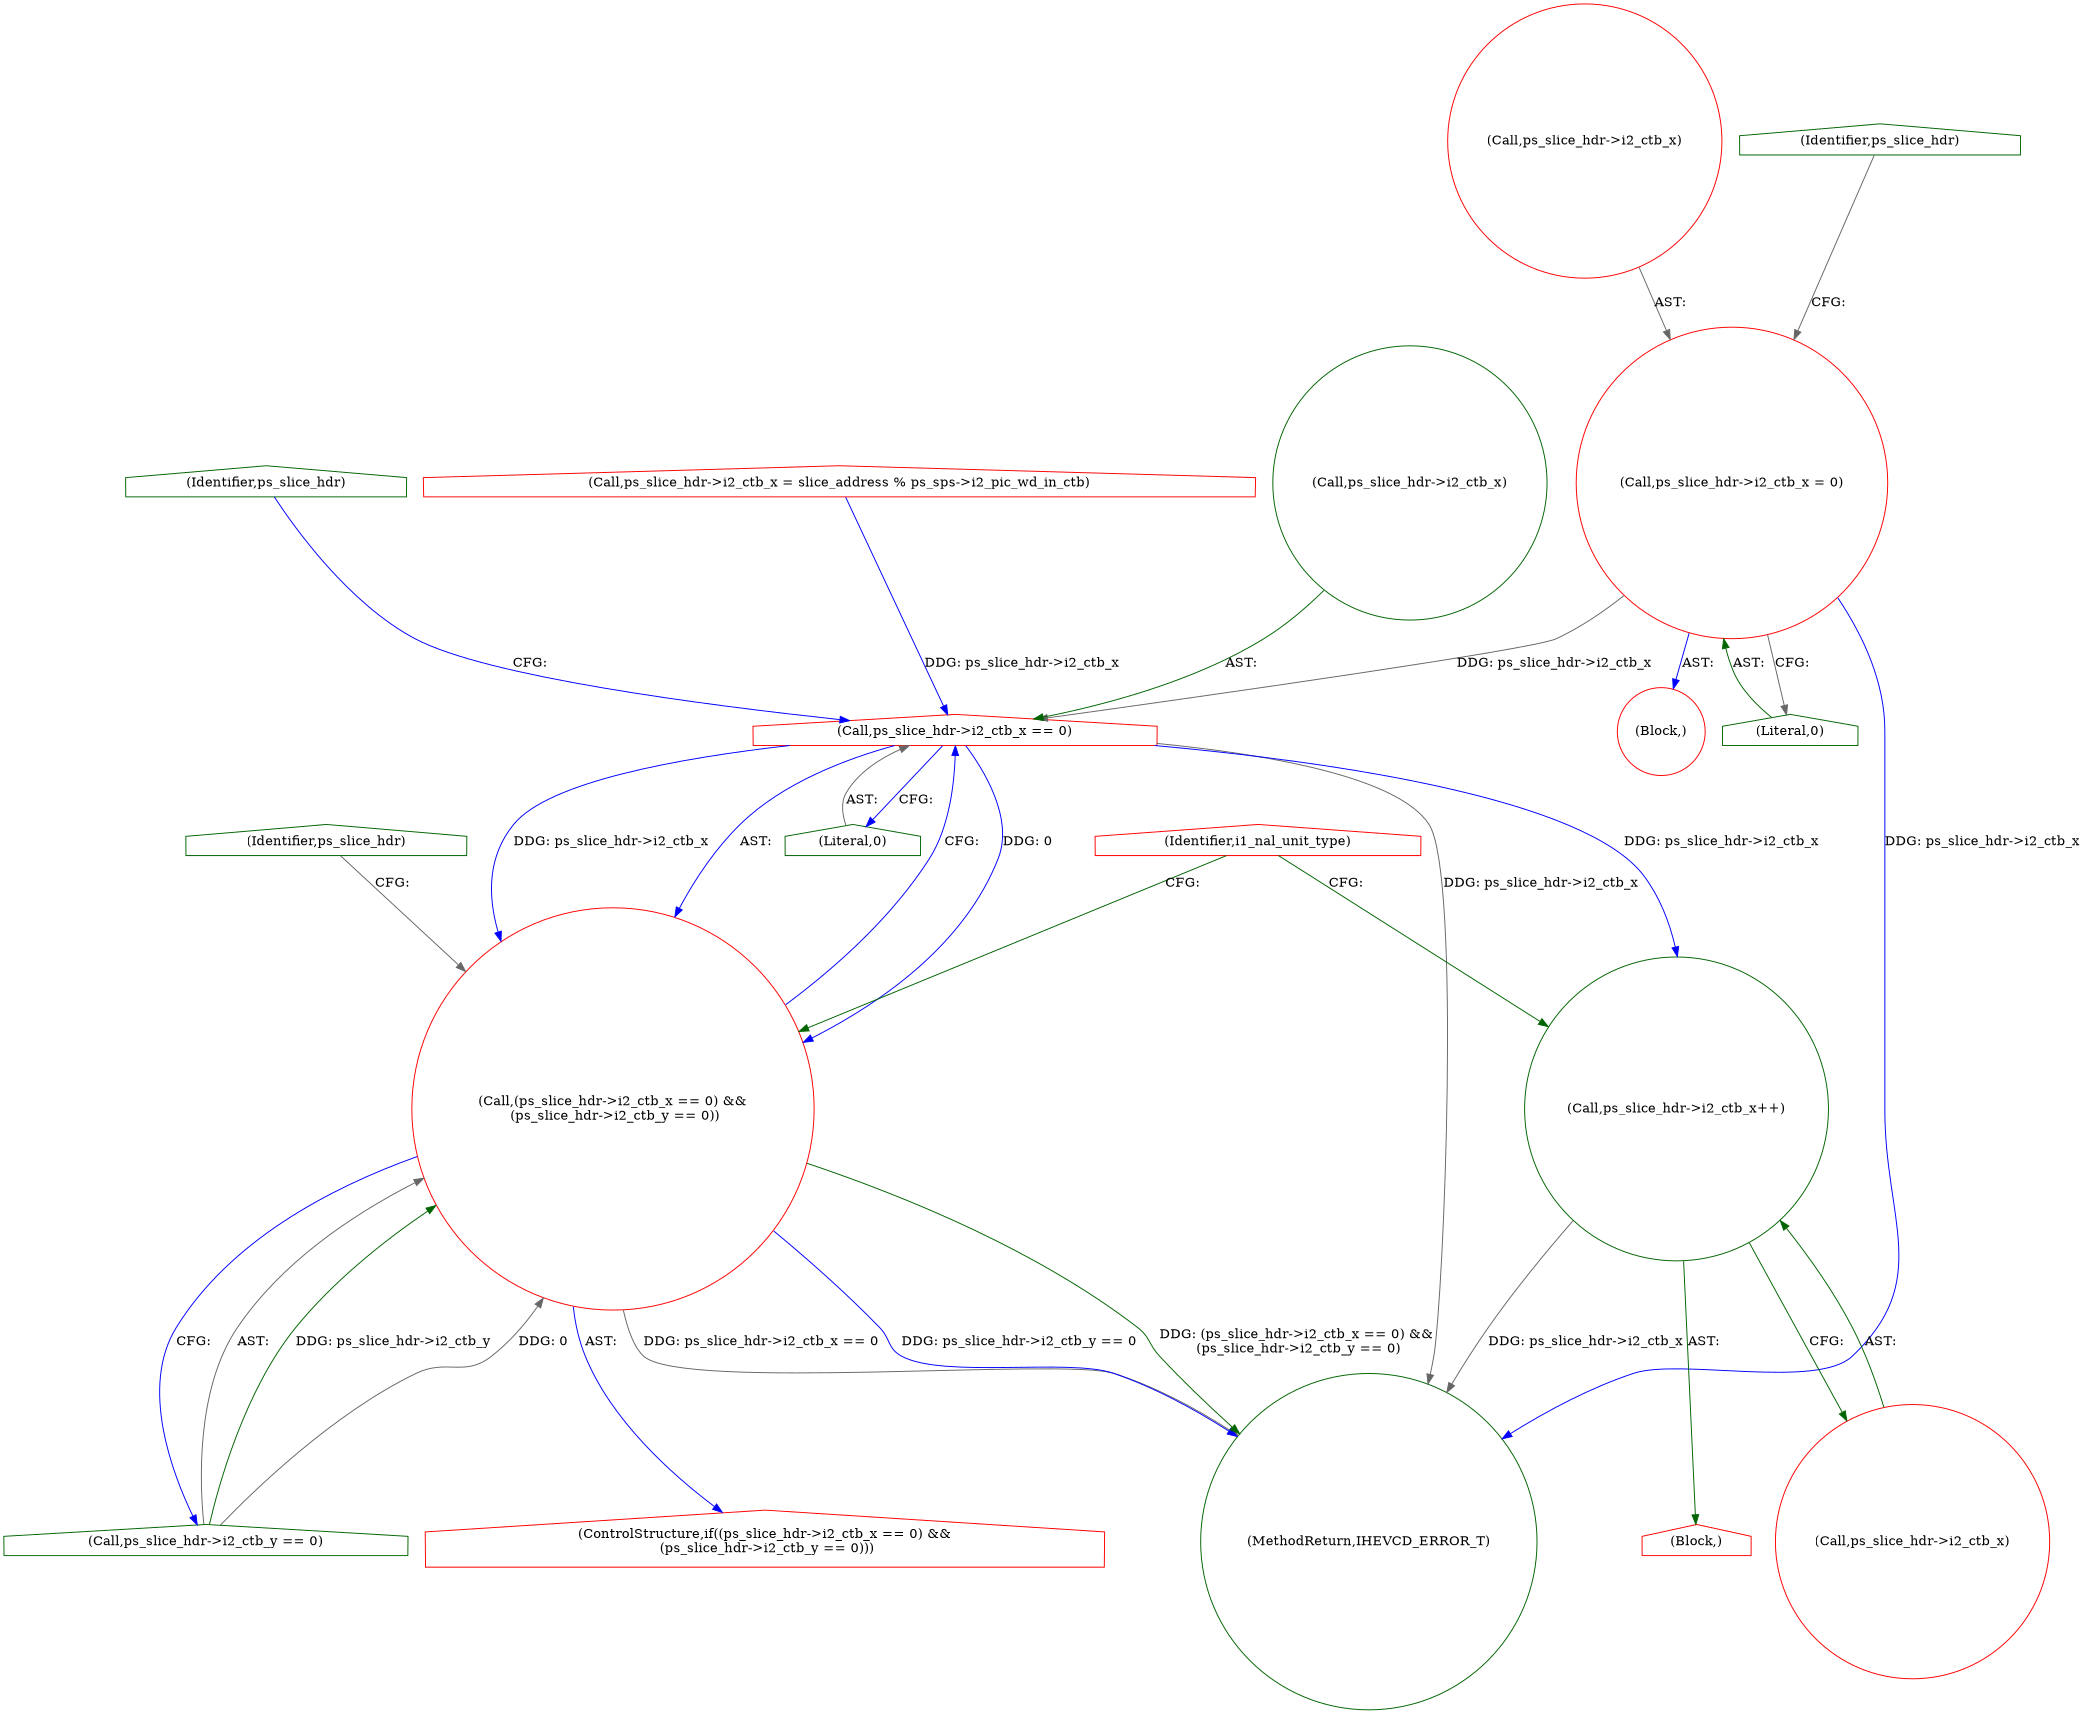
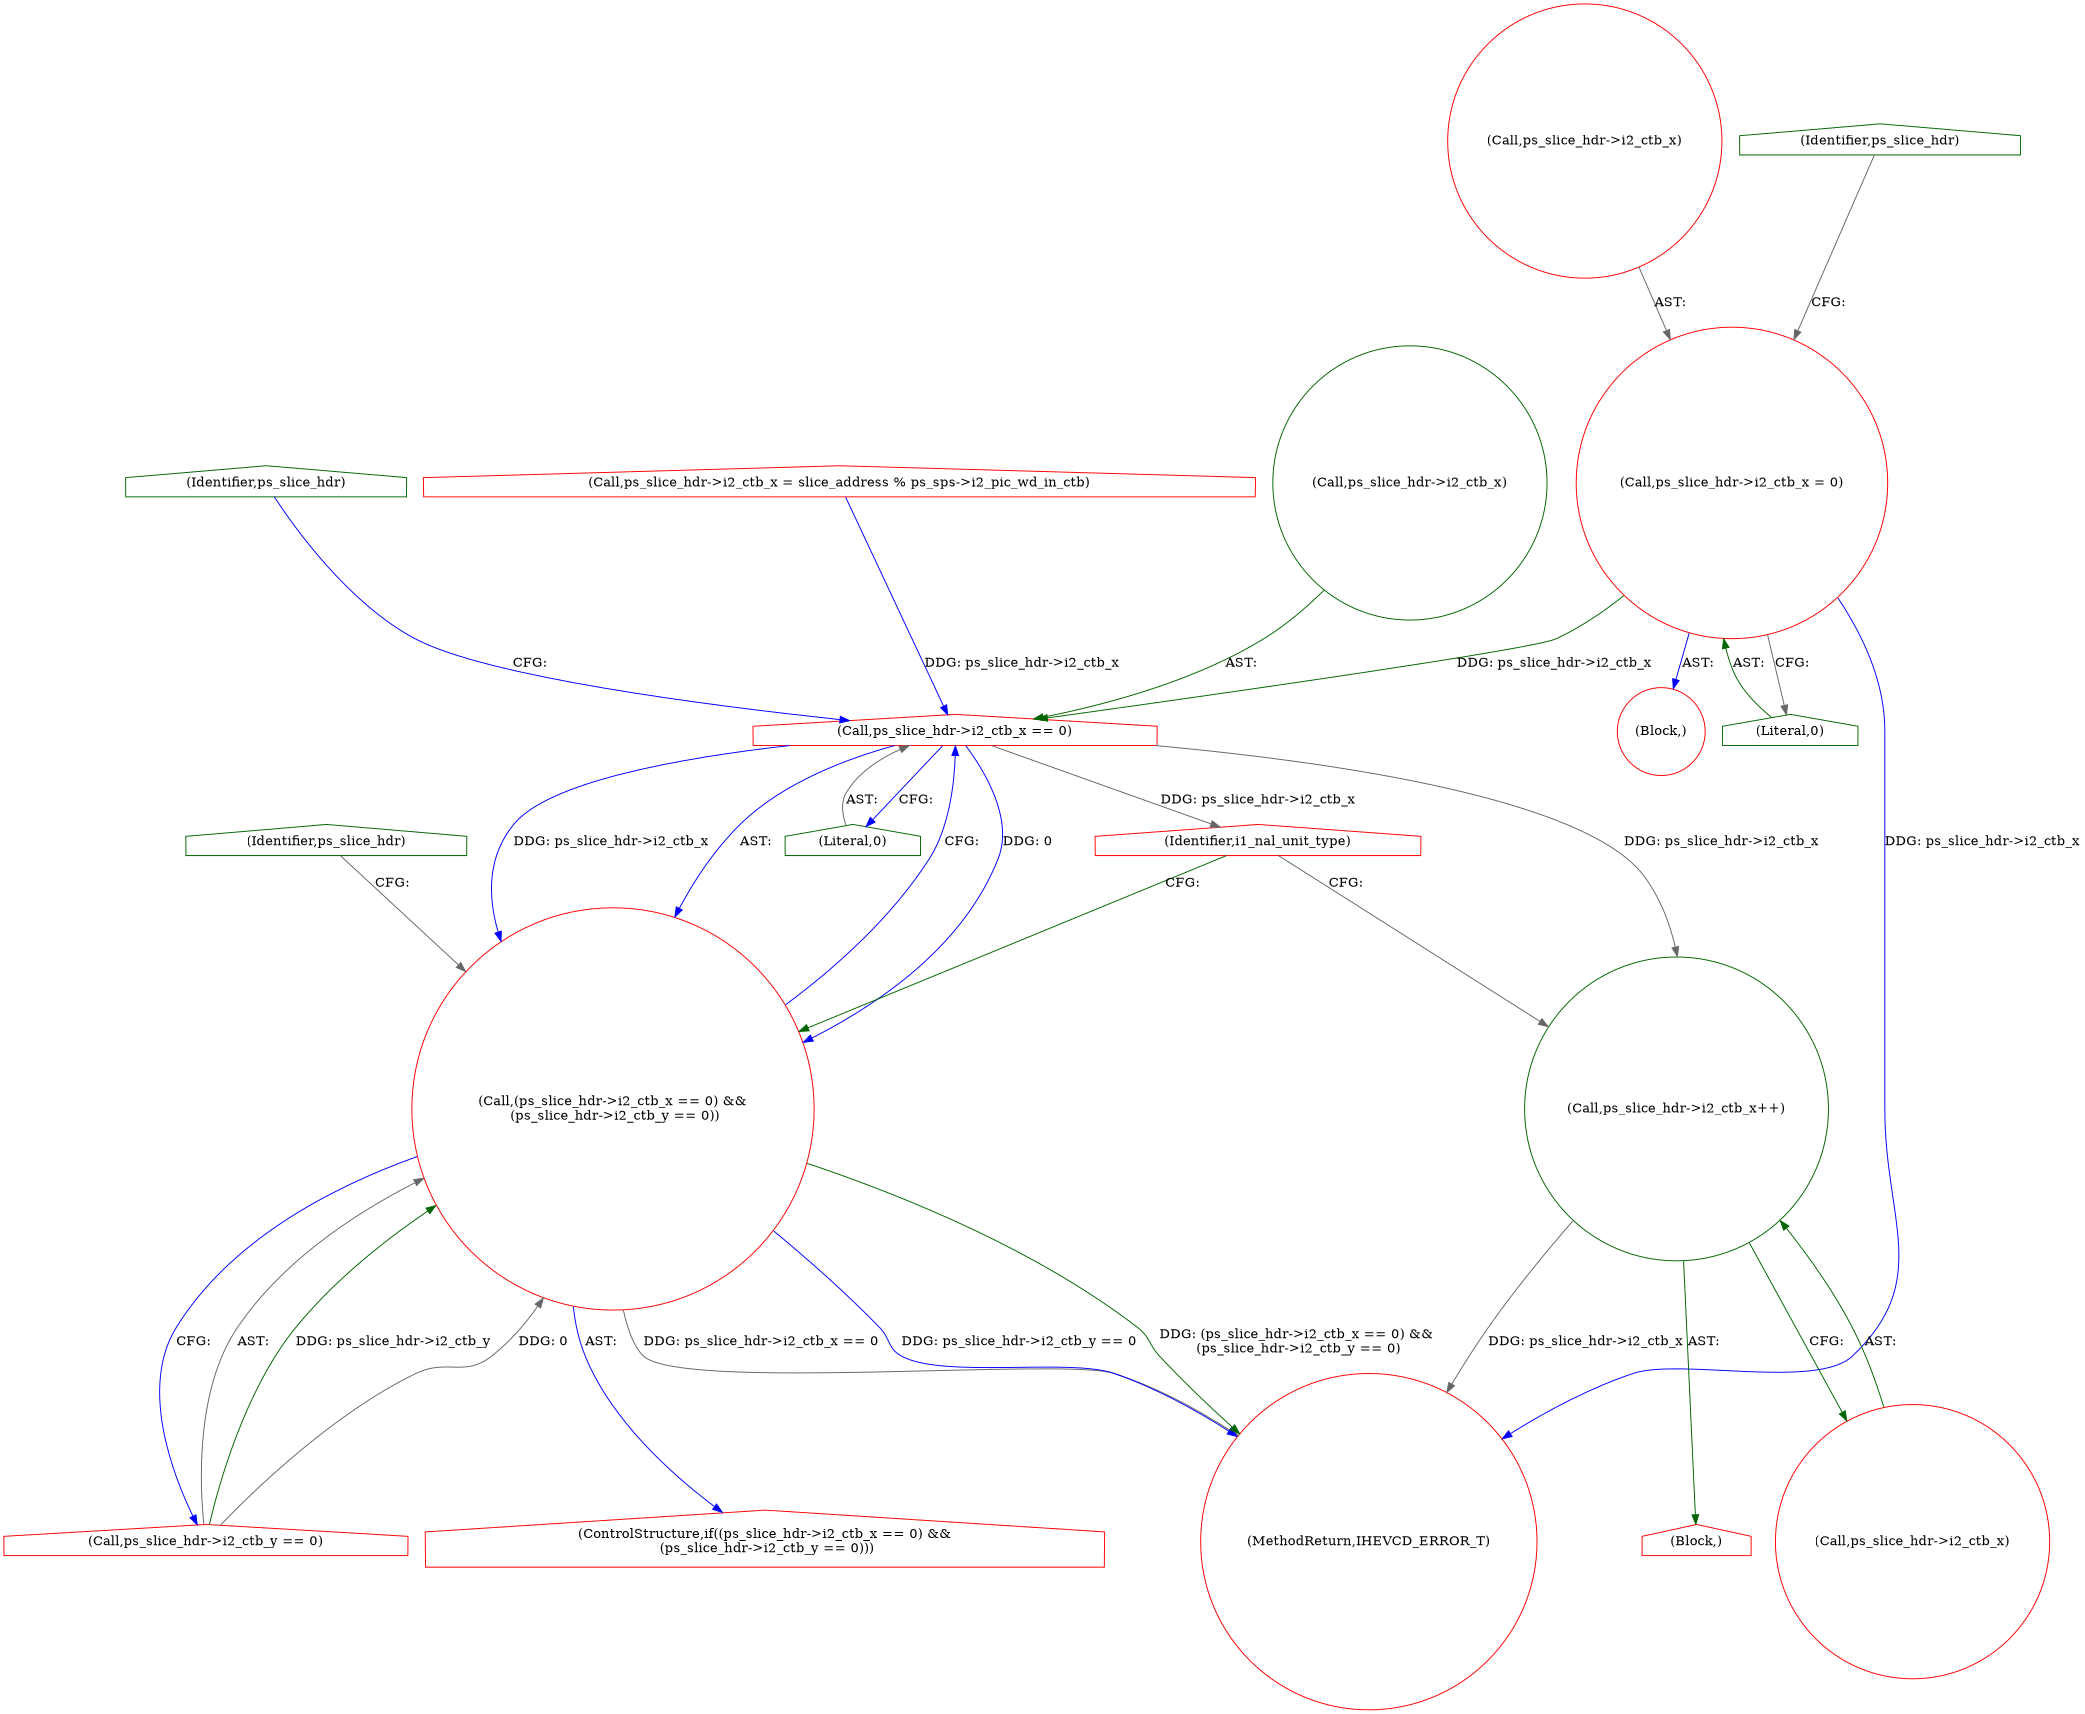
(1342, 676) -> (1342, 676)
(1448, 788) -> (1448, 788)
(1409, 938) -> (1409, 938)
(1446, 954) -> (1101, 785)
(206, 1542) -> (206, 1542)
(1369, 1542) -> (1369, 1542)
